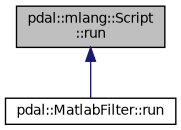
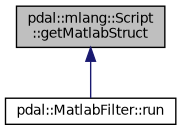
(91, 27) -> (91, 27)
